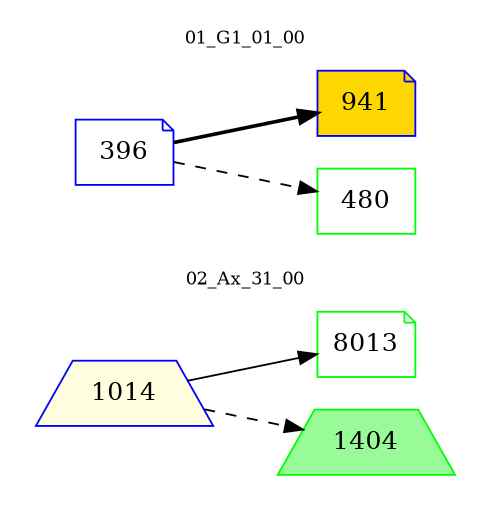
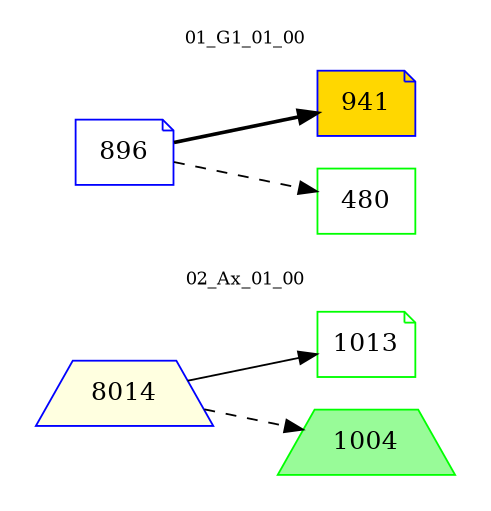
(125, 152) -> (125, 152)
(245, 280) -> (245, 280)
(366, 344) -> (366, 344)
(125, 393) -> (125, 393)
(366, 442) -> (366, 442)
